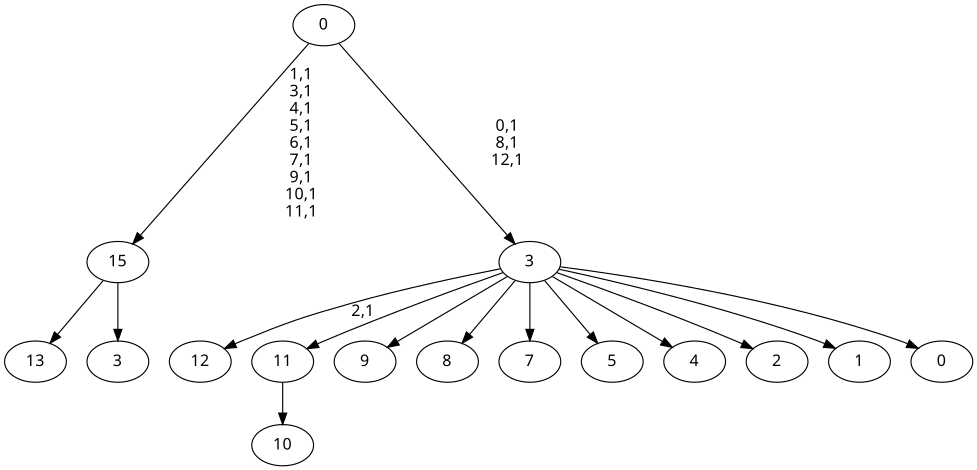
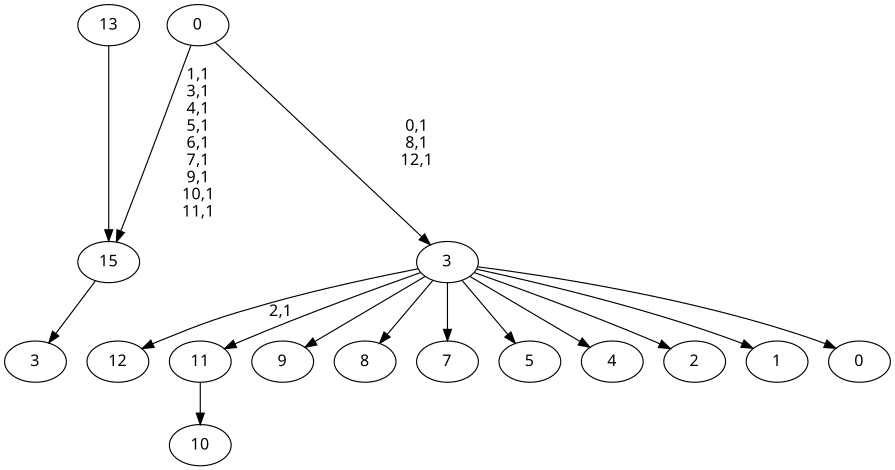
(80, 307) -> (109, 138)
